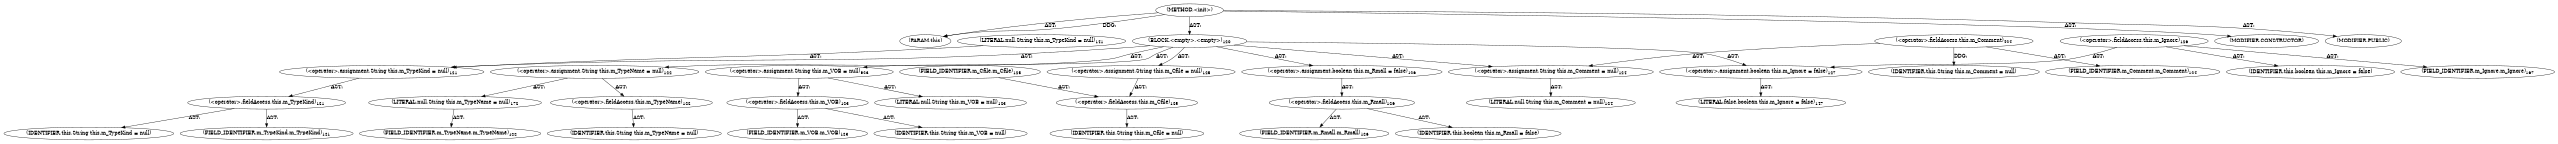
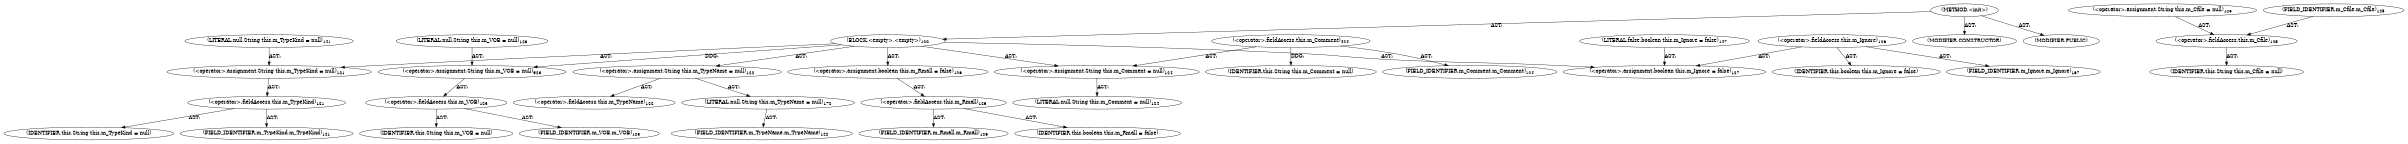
(925, 41) -> none
(1163, 56) -> (713, 56)
(1174, 57) -> none
(1761, 86) -> (1665, 55)
(873, 87) -> (472, 55)
(634, 134) -> none
